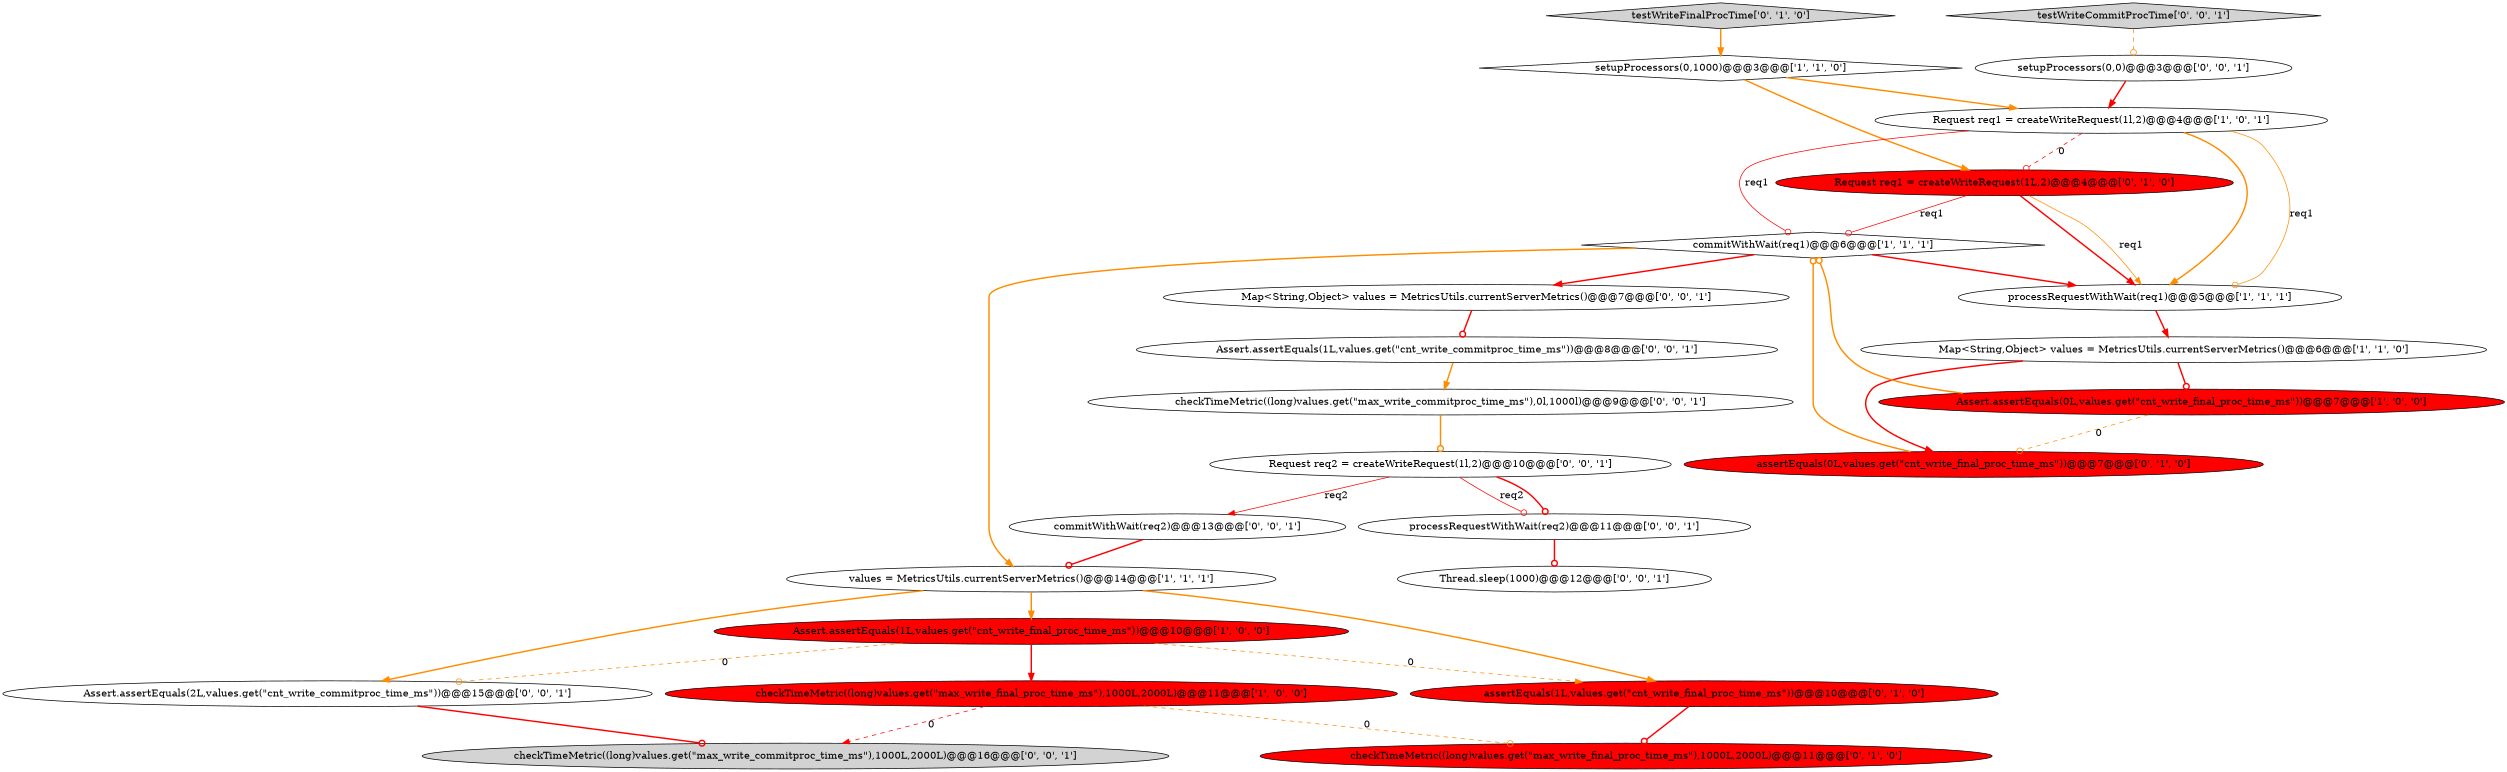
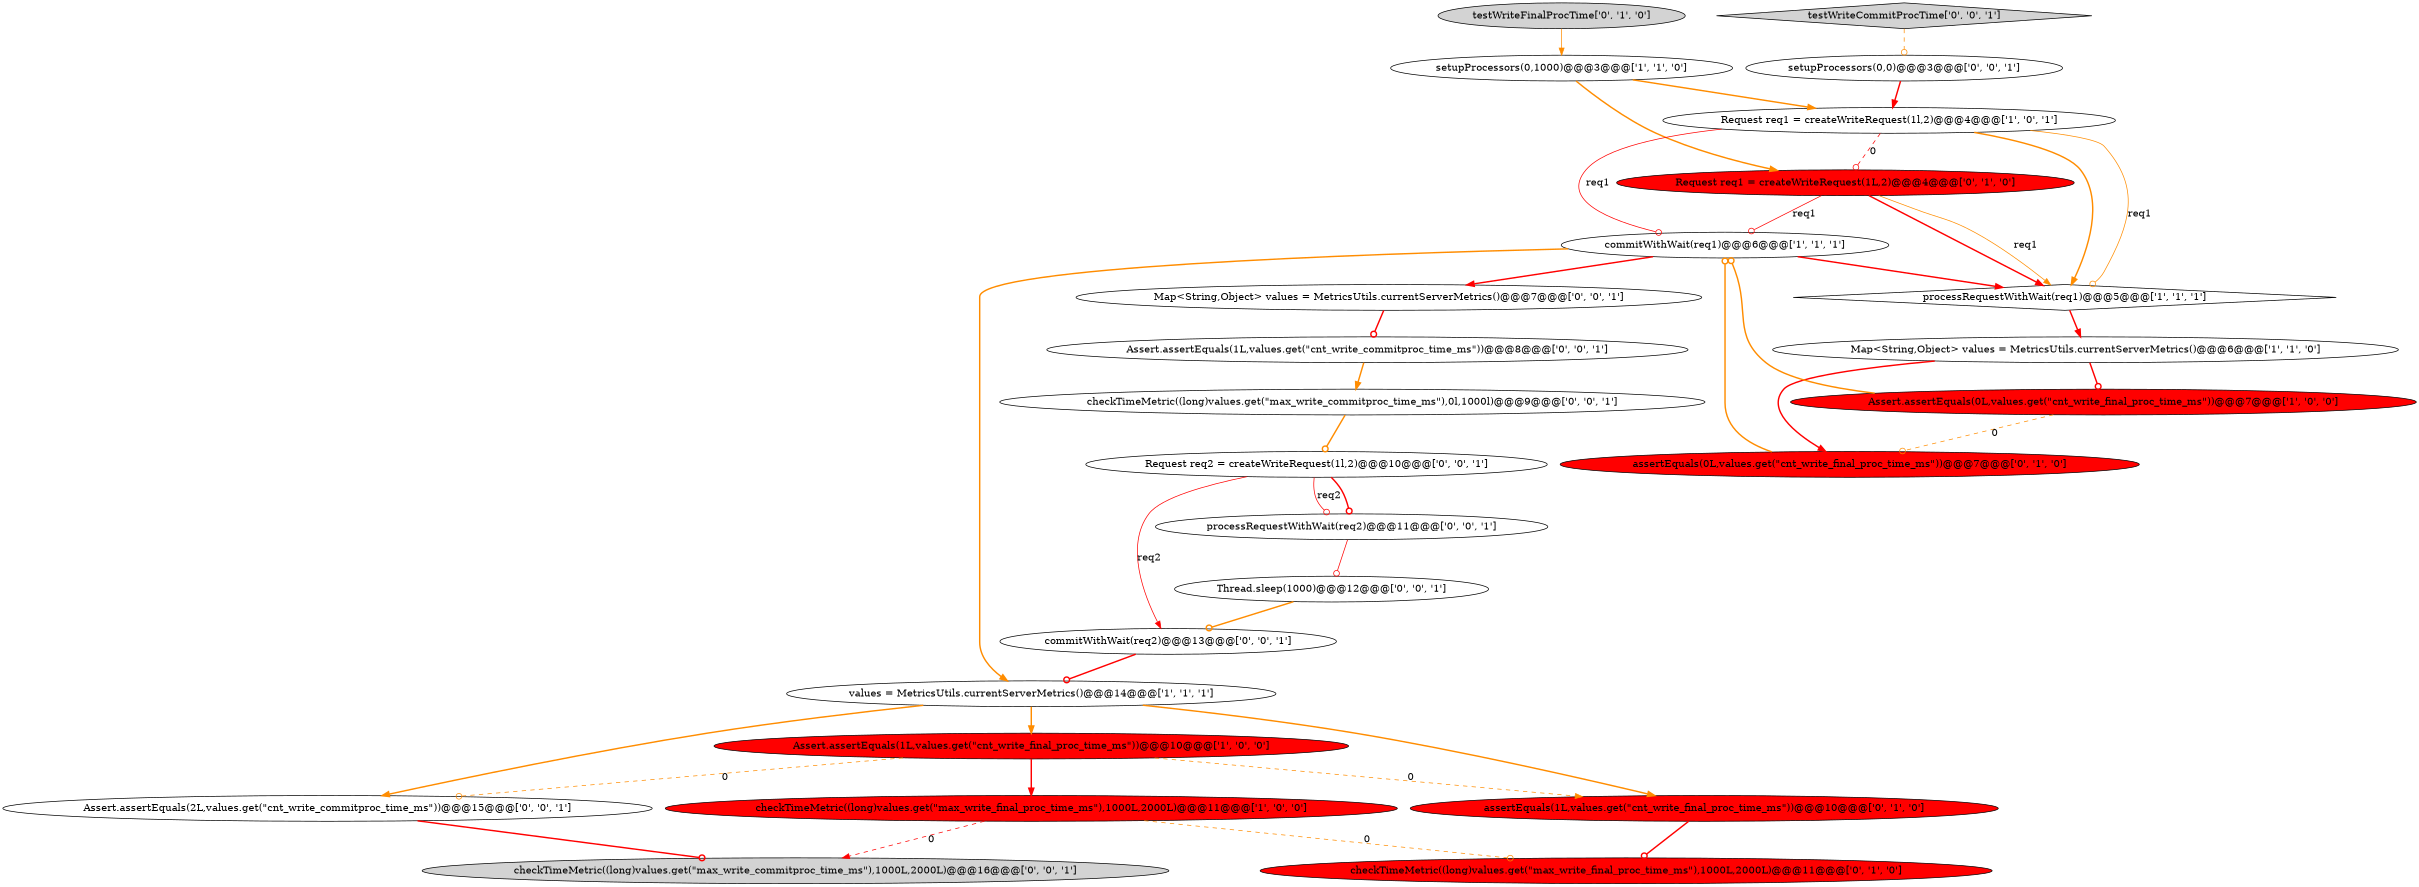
(1721, 16) -> (1562, 16)
(1721, 38) -> (1562, 38)
(1721, 68) -> (1562, 68)
(1813, 245) -> (1725, 245)
(2150, 297) -> (2065, 297)
(1554, 550) -> (1343, 555)
none -> (1253, 614)
